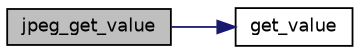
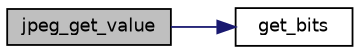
(294, 27) -> (294, 27)
